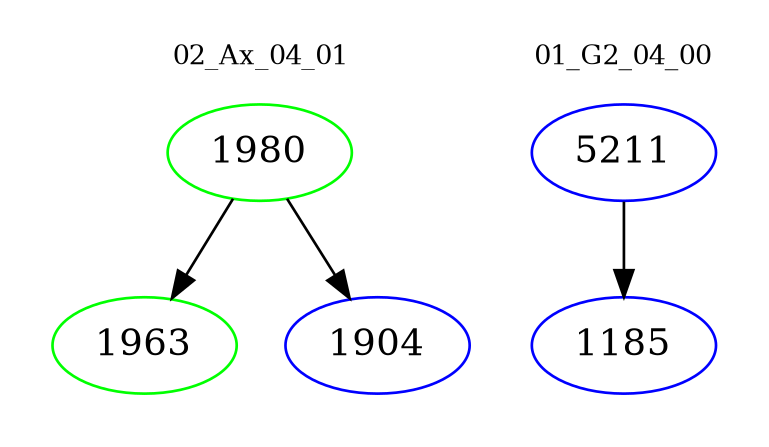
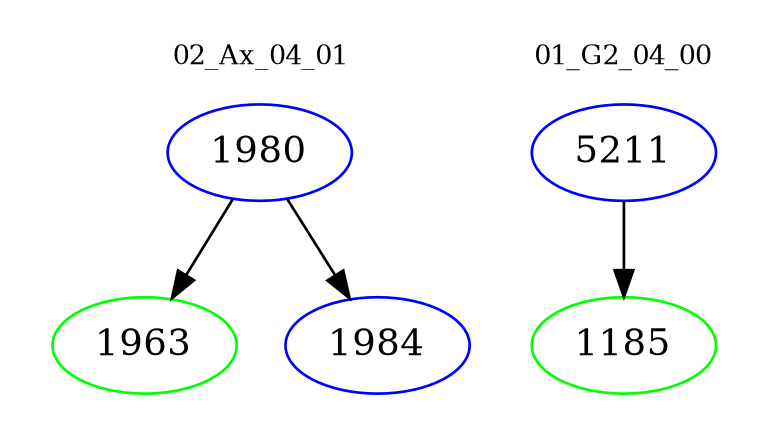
(260, 153) -> (260, 153)
(378, 345) -> (378, 345)
(624, 345) -> (624, 345)
